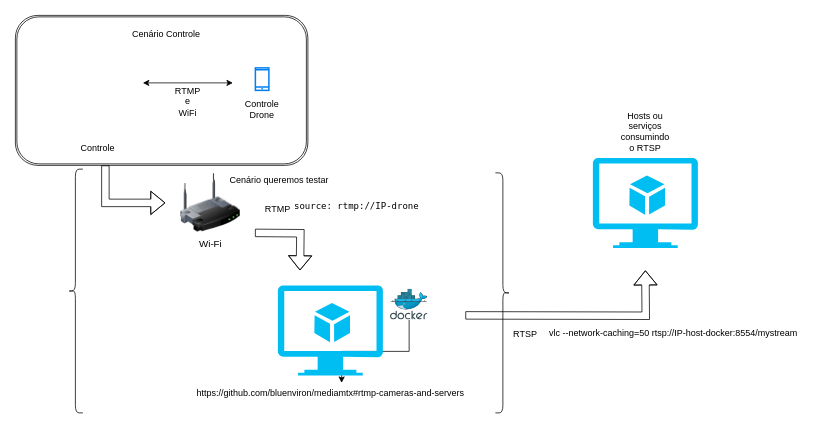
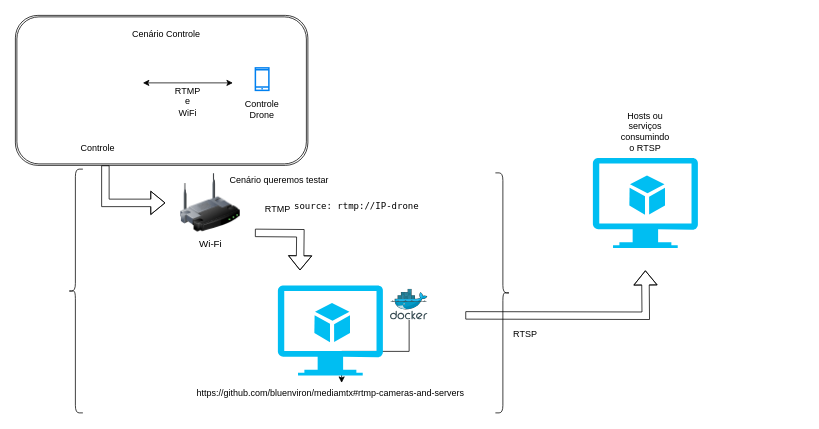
(675, 345) -> none
